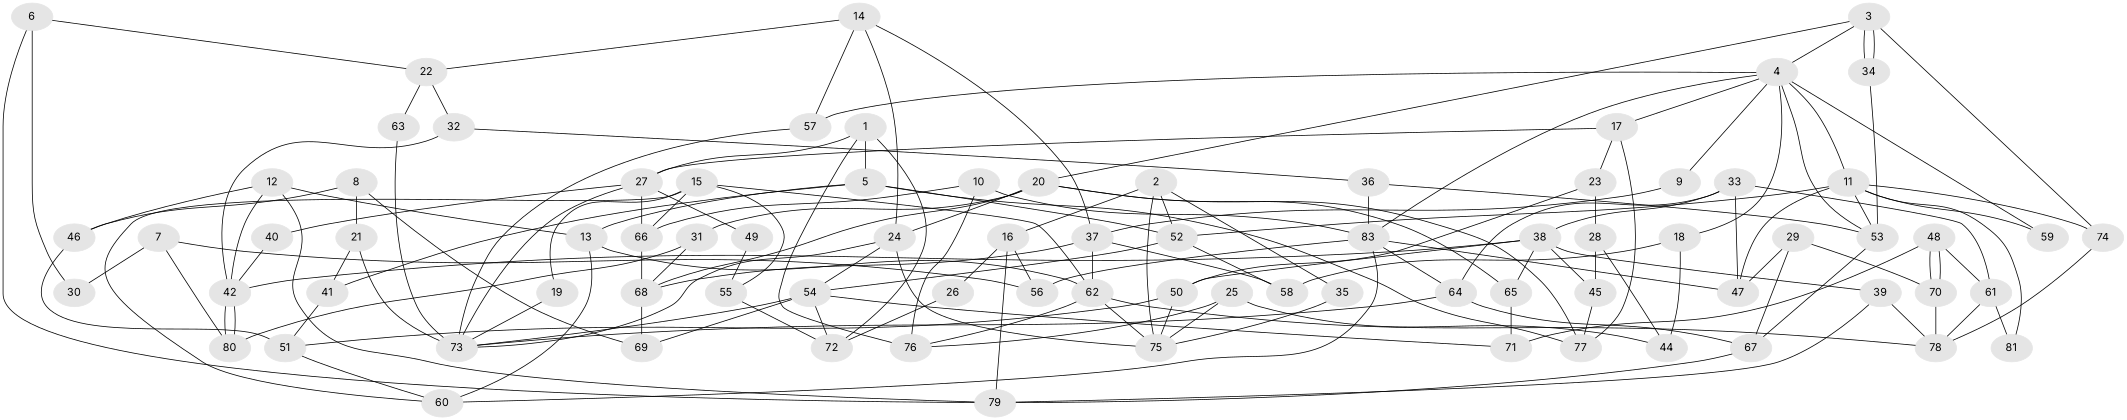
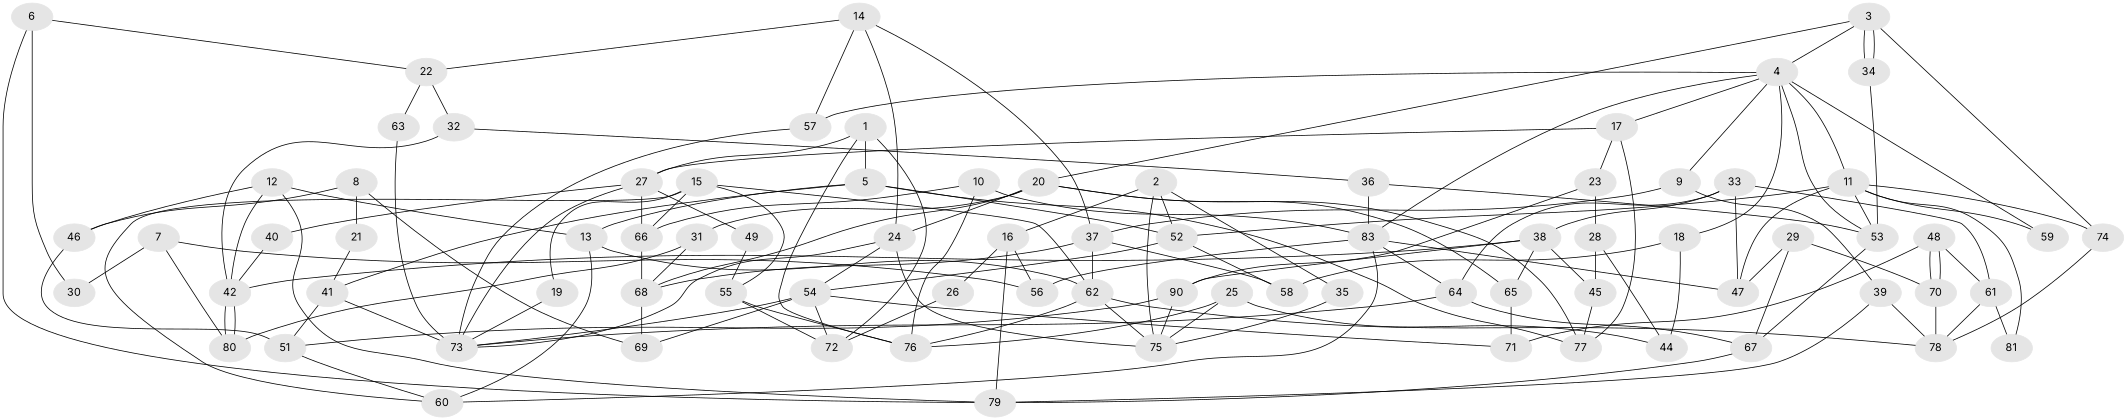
(1708, 272) -> (1796, 212)
(1177, 293) -> (1177, 293)
(390, 309) -> (392, 320)
none -> (783, 314)
